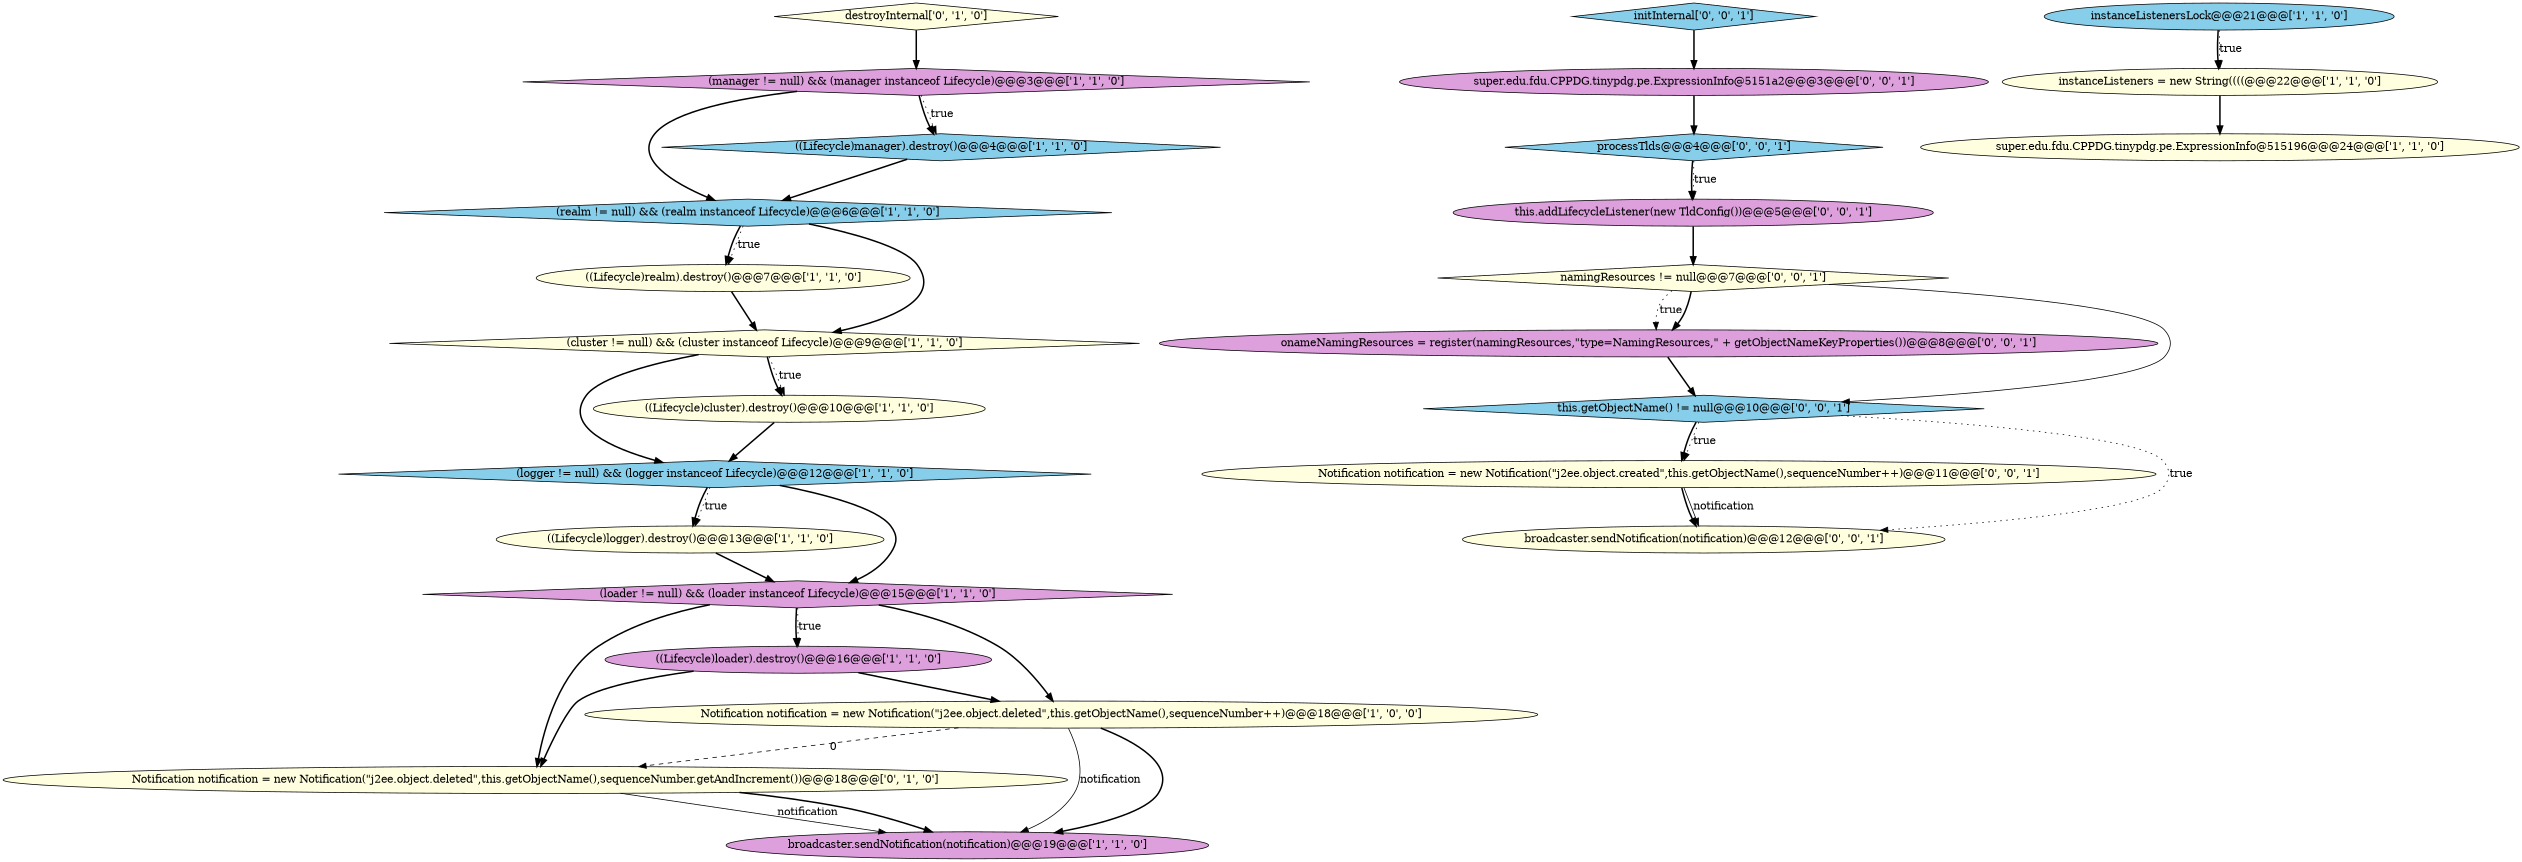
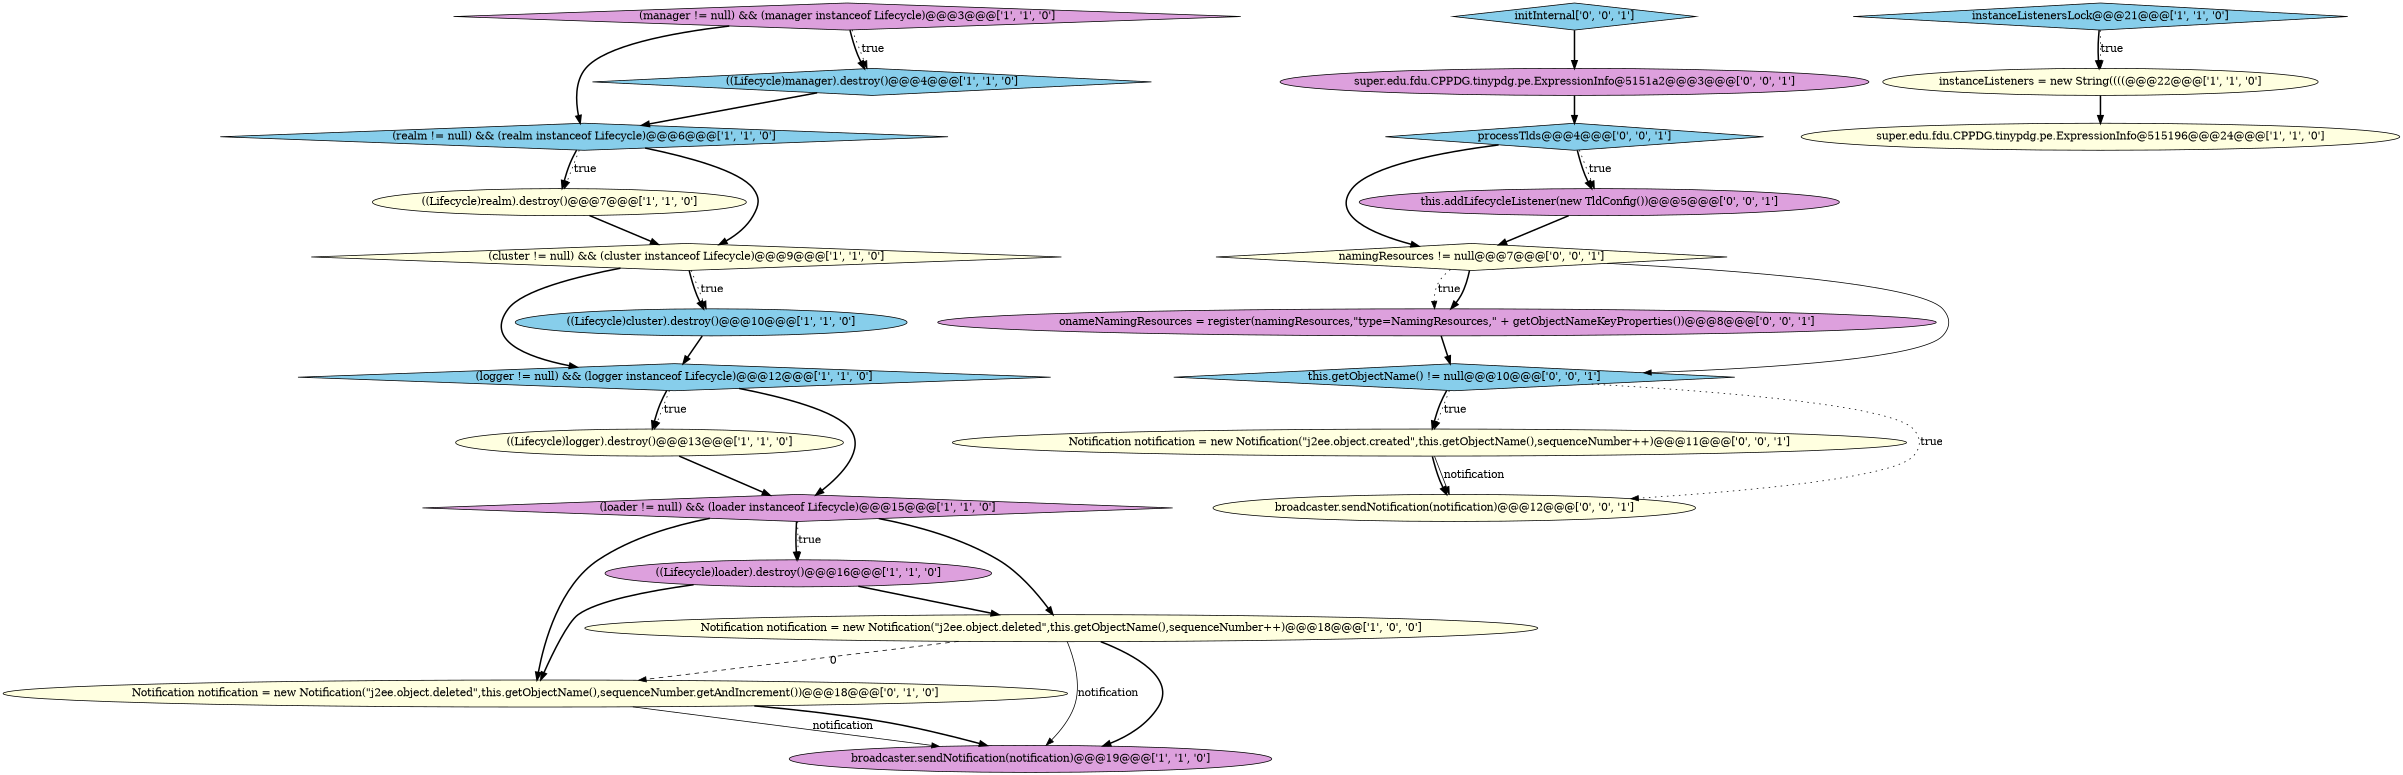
(916, 17) -> none
(2219, 17) -> (2100, 17)
none -> (1376, 173)
(789, 409) -> (711, 322)
